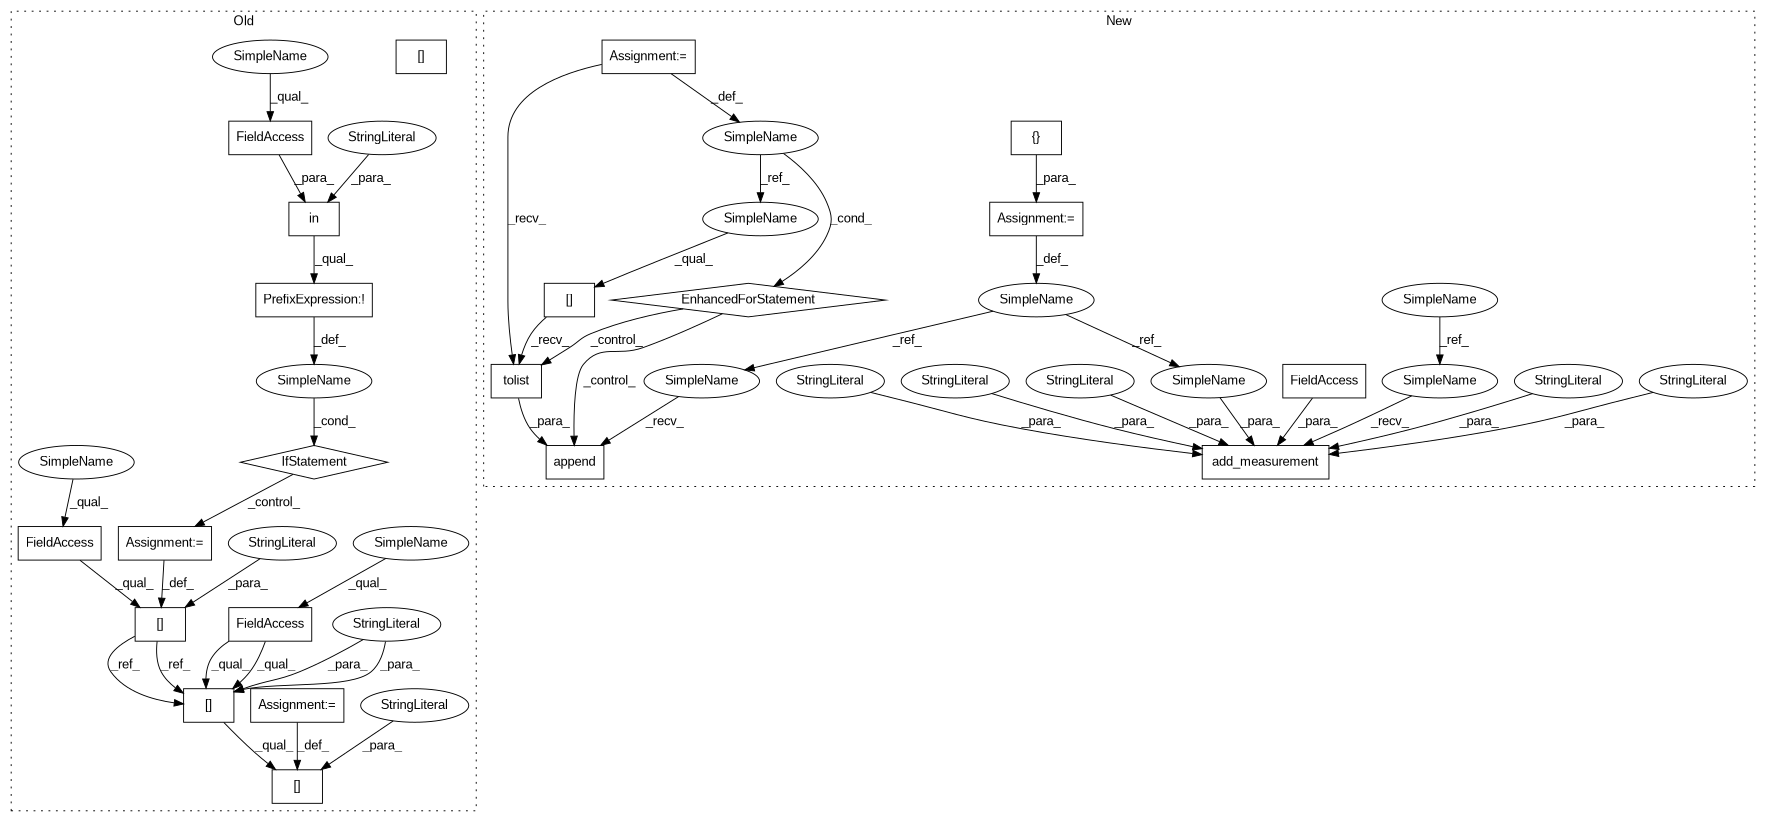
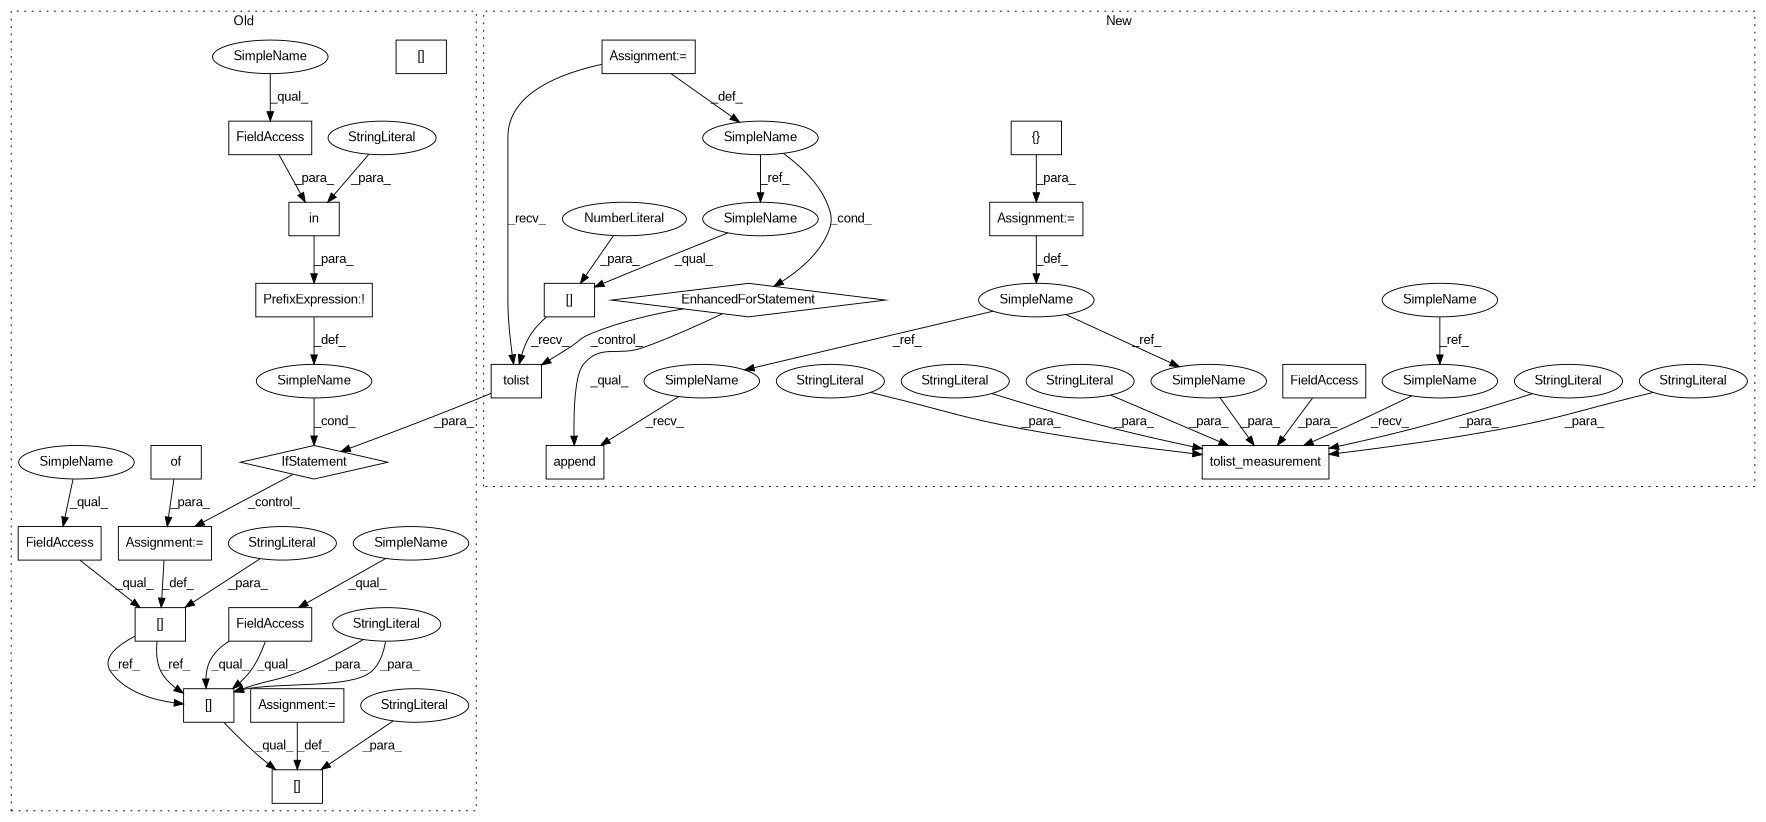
none -> (624, 219)
(334, 260) -> (334, 260)
(609, 381) -> (609, 381)
(526, 421) -> (421, 421)
none -> (176, 462)
(1266, 462) -> (1266, 462)
